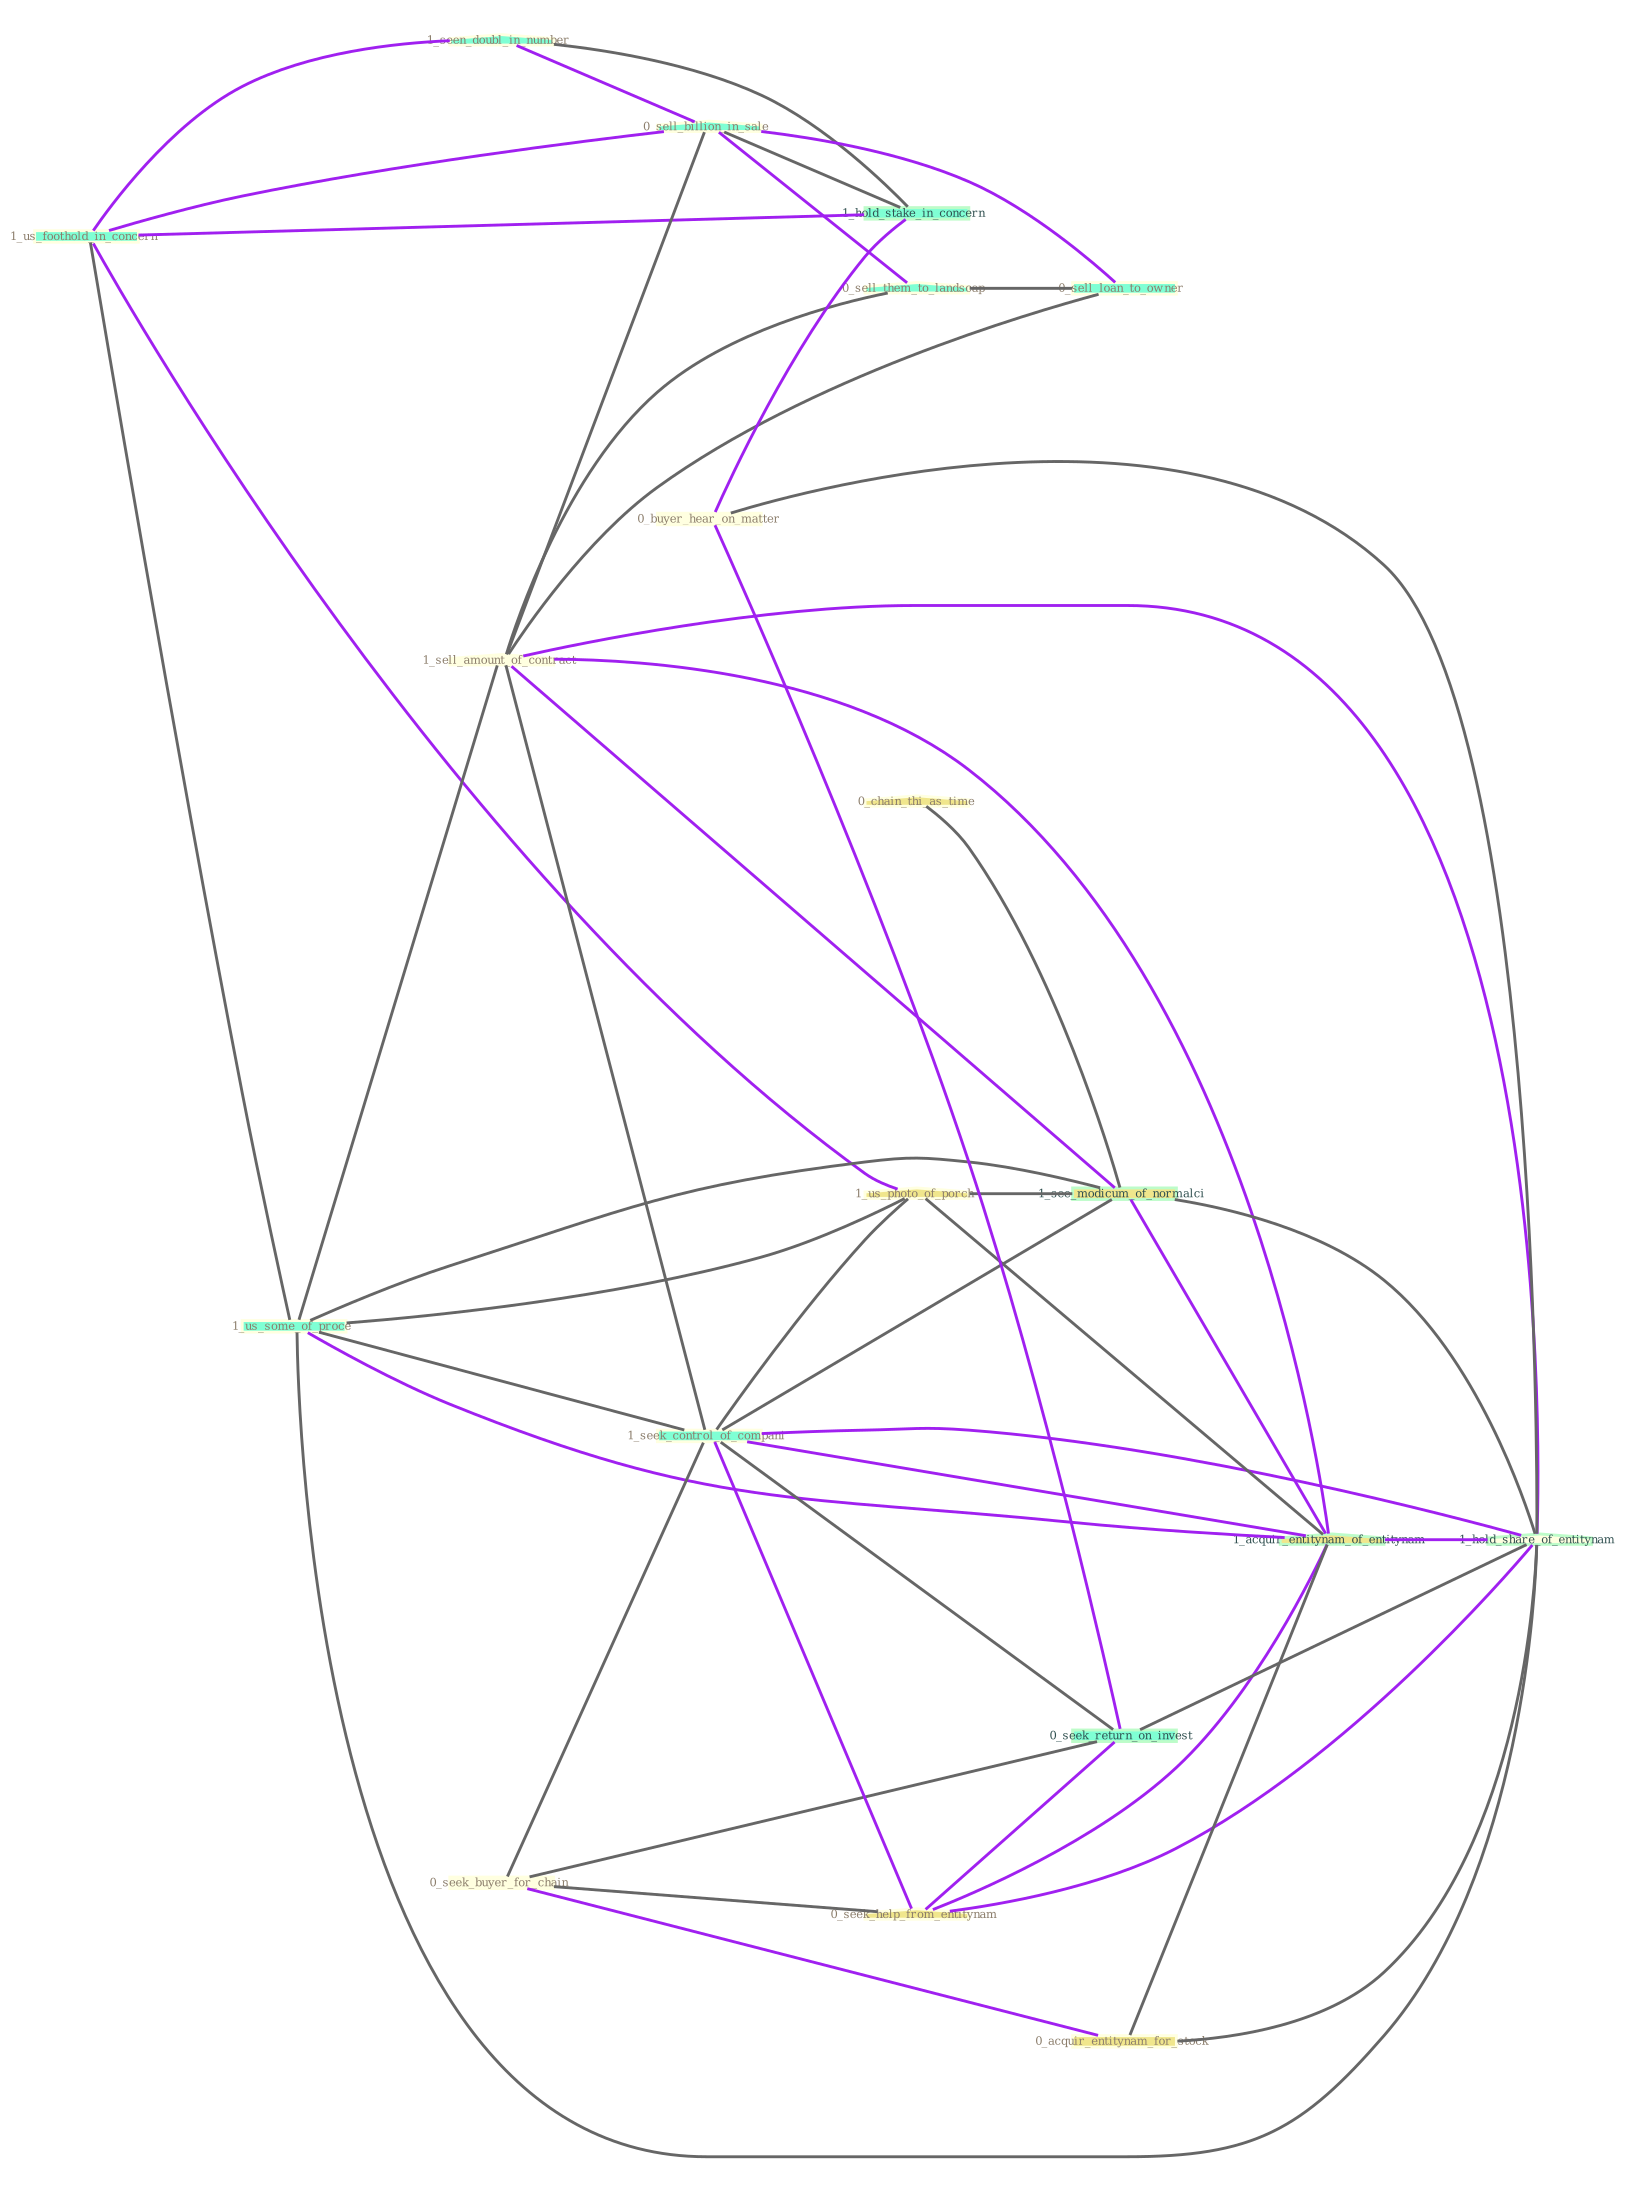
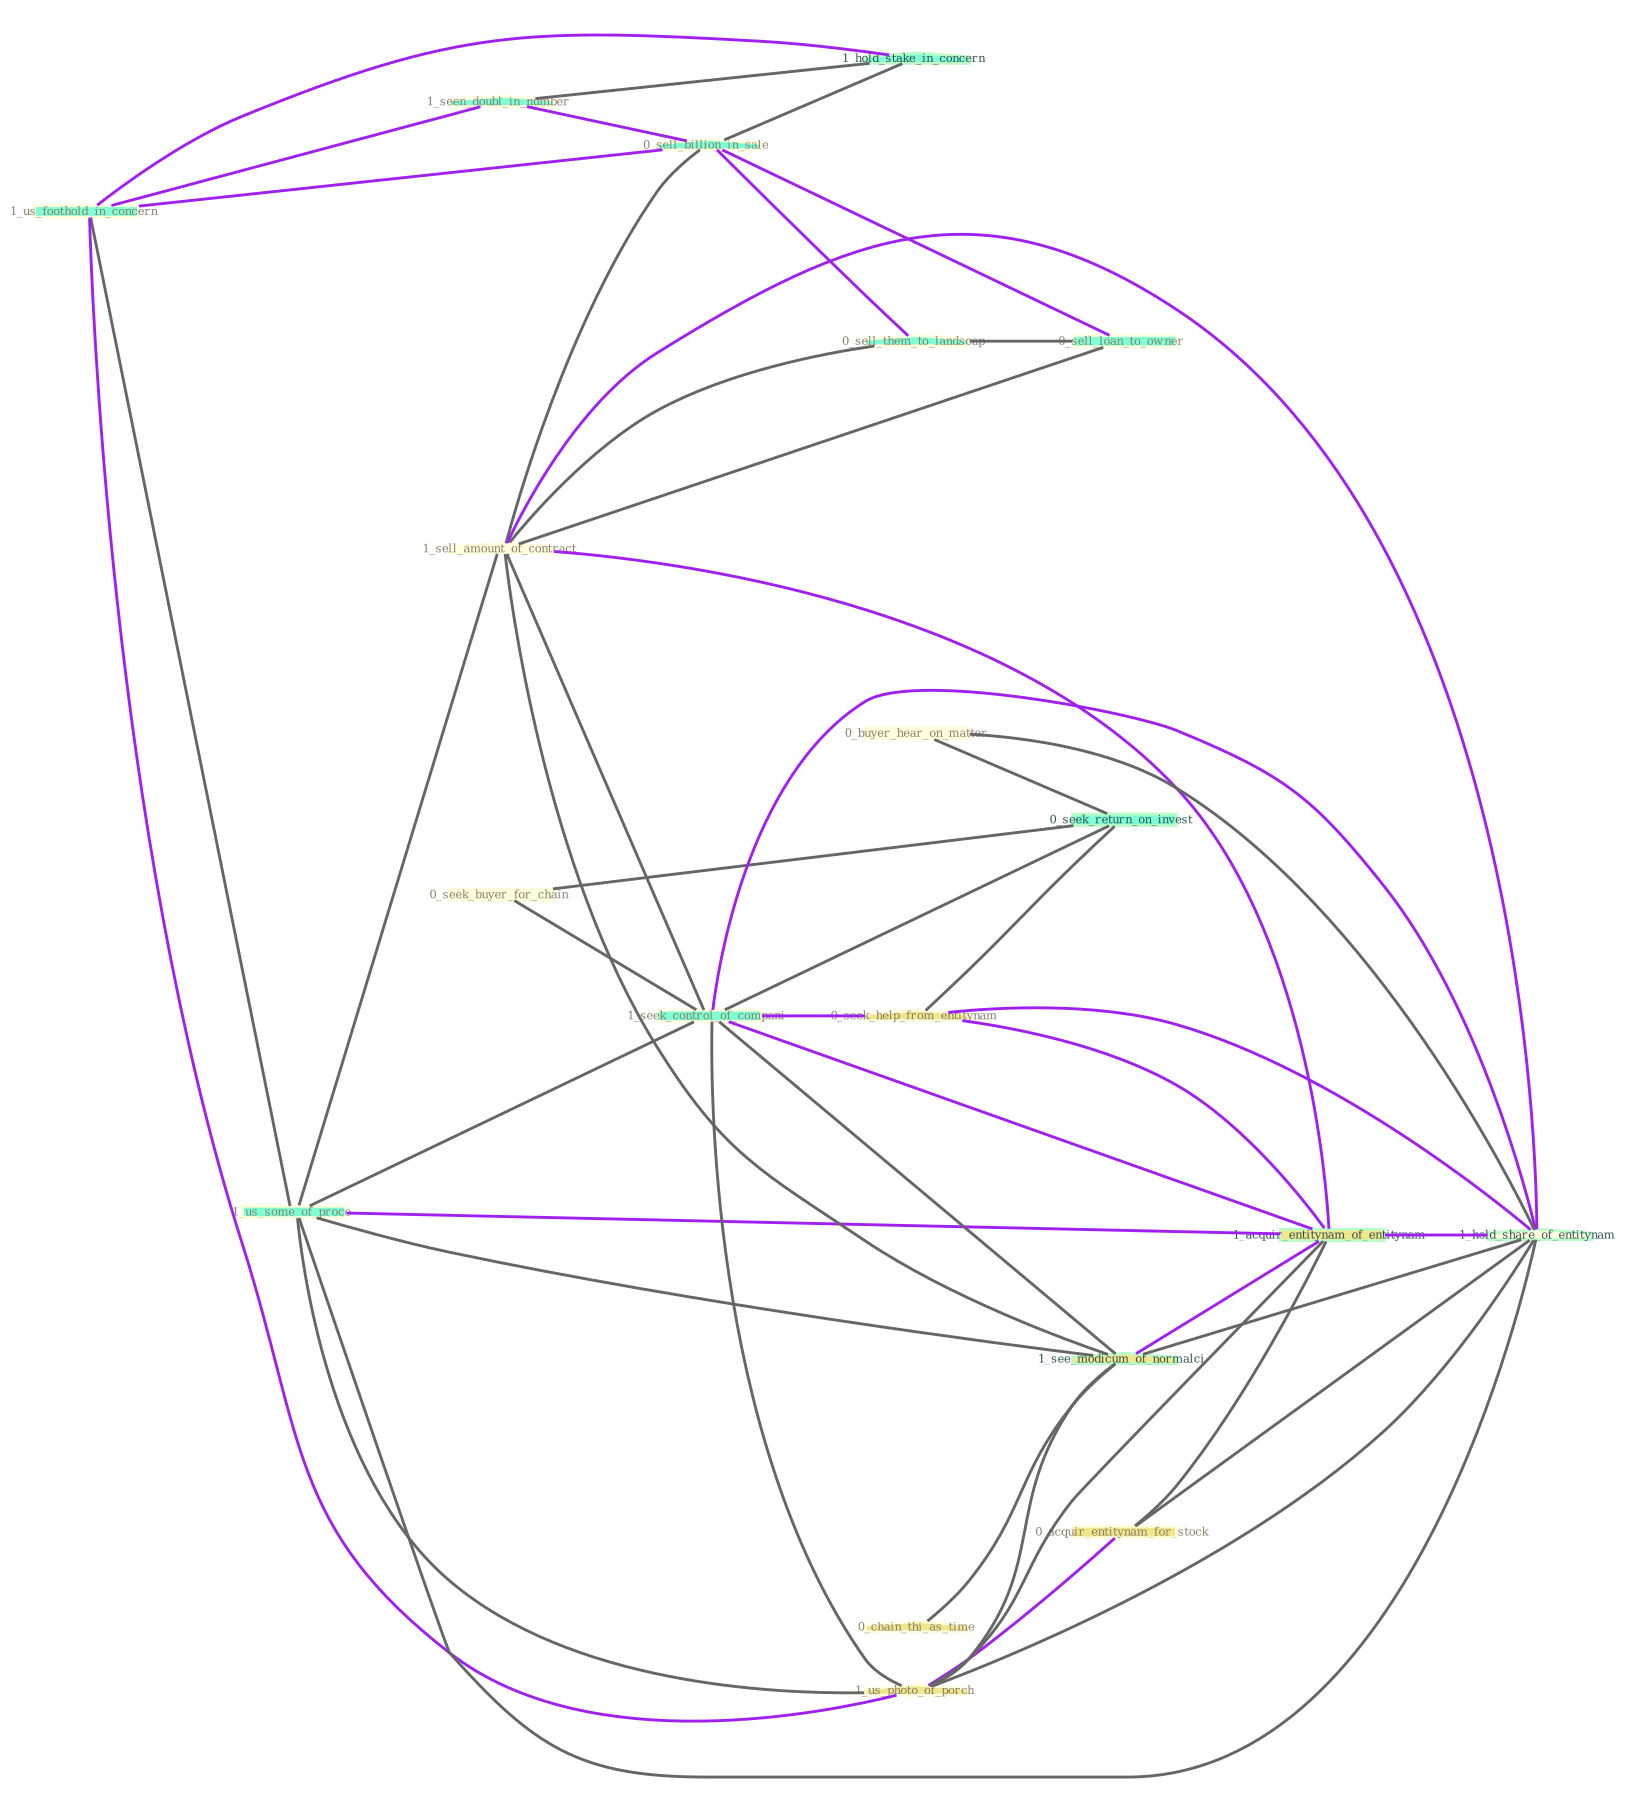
(917, 213) -> (917, 59)
(796, 356) -> none
(813, 927) -> (667, 1063)
(953, 1115) -> (1021, 777)
(1124, 1194) -> (1124, 1359)
(1332, 1540) -> (1332, 1235)
(1333, 1637) -> (1274, 1515)
(1020, 1826) -> (1020, 918)
(716, 1899) -> none
(813, 1962) -> (1029, 1612)
